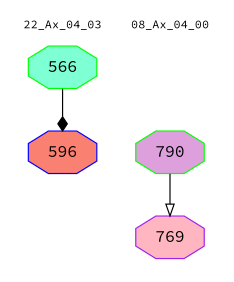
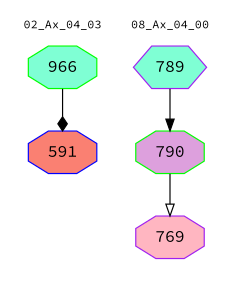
(63, 25) -> (63, 25)
(63, 67) -> (63, 67)
none -> (170, 67)
(63, 152) -> (63, 152)
